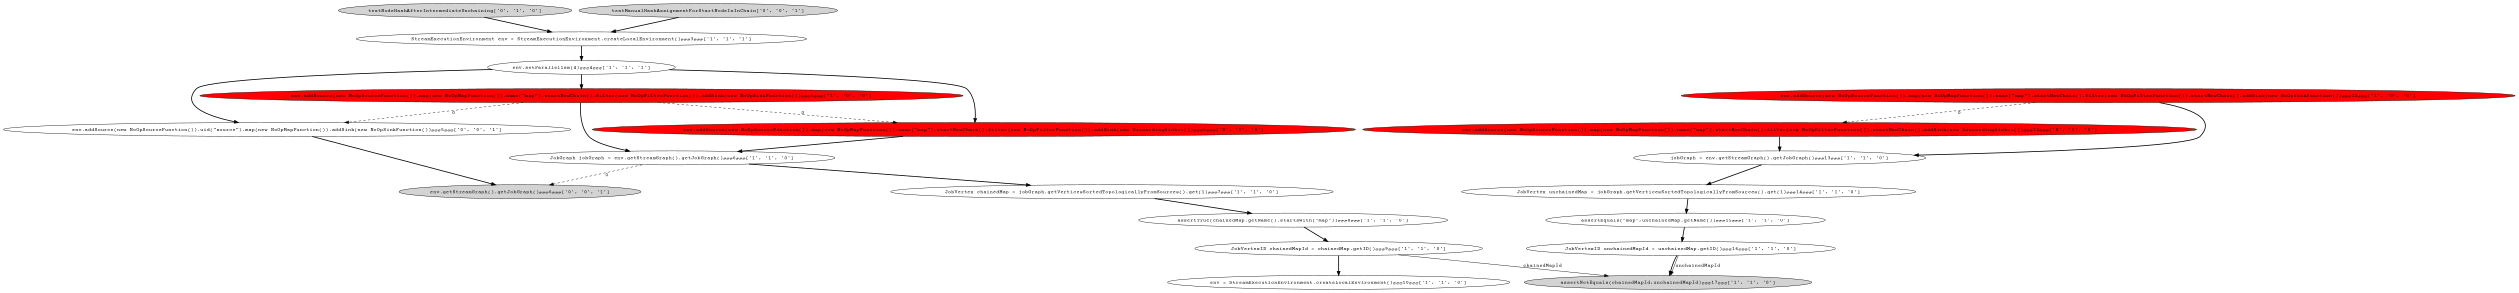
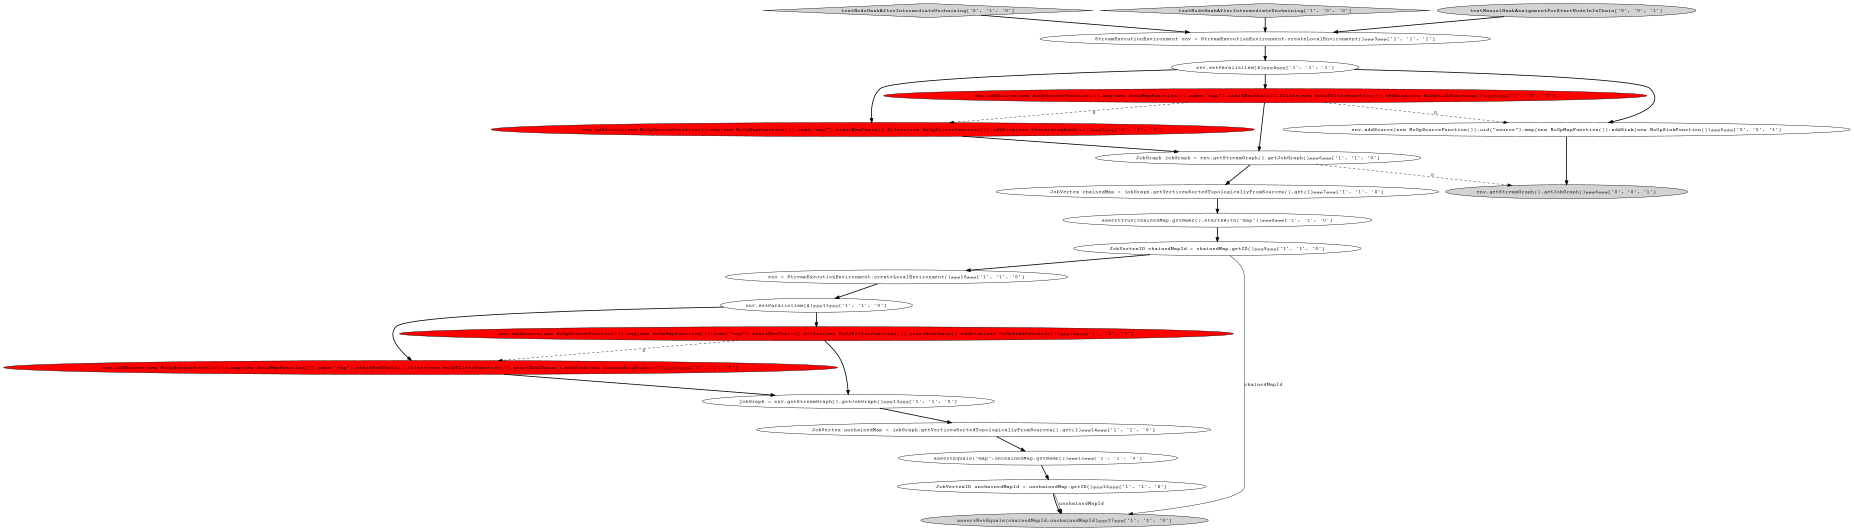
(455, 10) -> (928, 10)
none -> (1265, 10)
none -> (816, 305)
